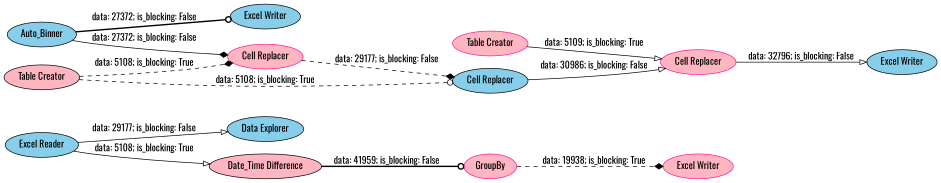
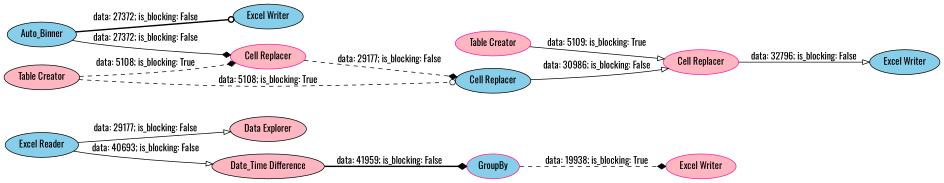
(265, 129) -> (268, 129)
(144, 149) -> (146, 149)
(390, 166) -> (391, 166)
(490, 166) -> (493, 166)
